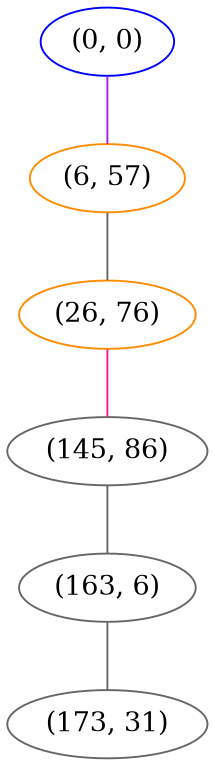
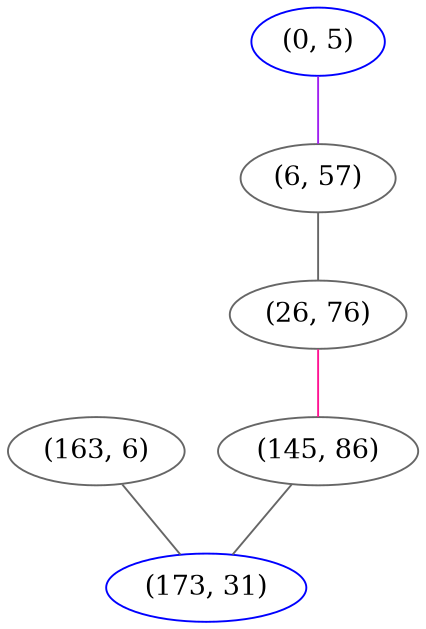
(107, 42) -> (318, 42)
(107, 178) -> (318, 178)
(107, 315) -> (318, 315)
(107, 520) -> (262, 520)
(107, 724) -> (206, 588)
